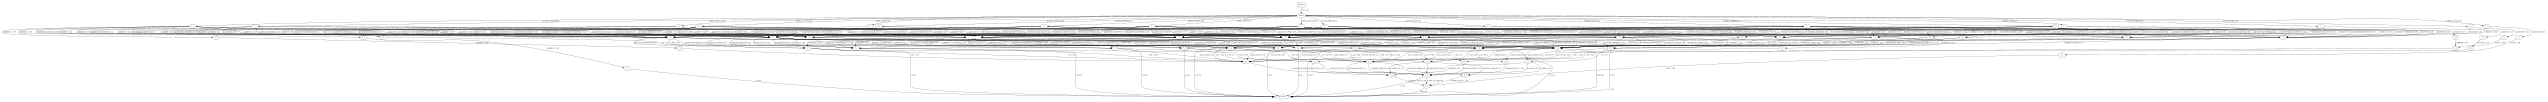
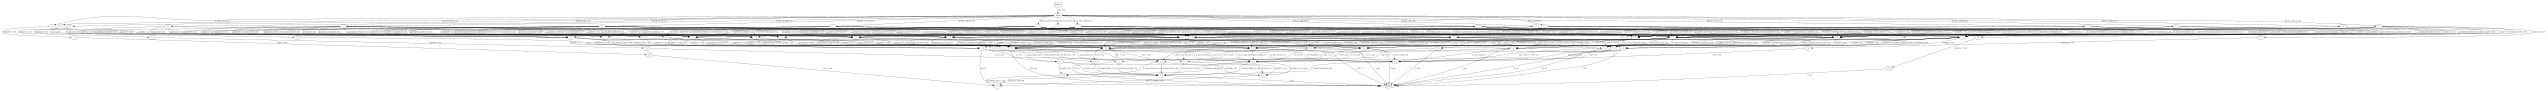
(1359, 96) -> none
